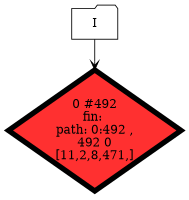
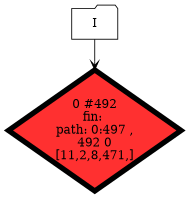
(95, 130) -> (95, 130)
